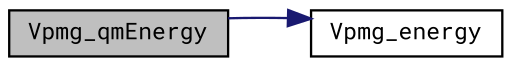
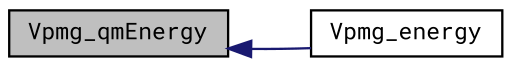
(258, 18) -> (281, 49)
